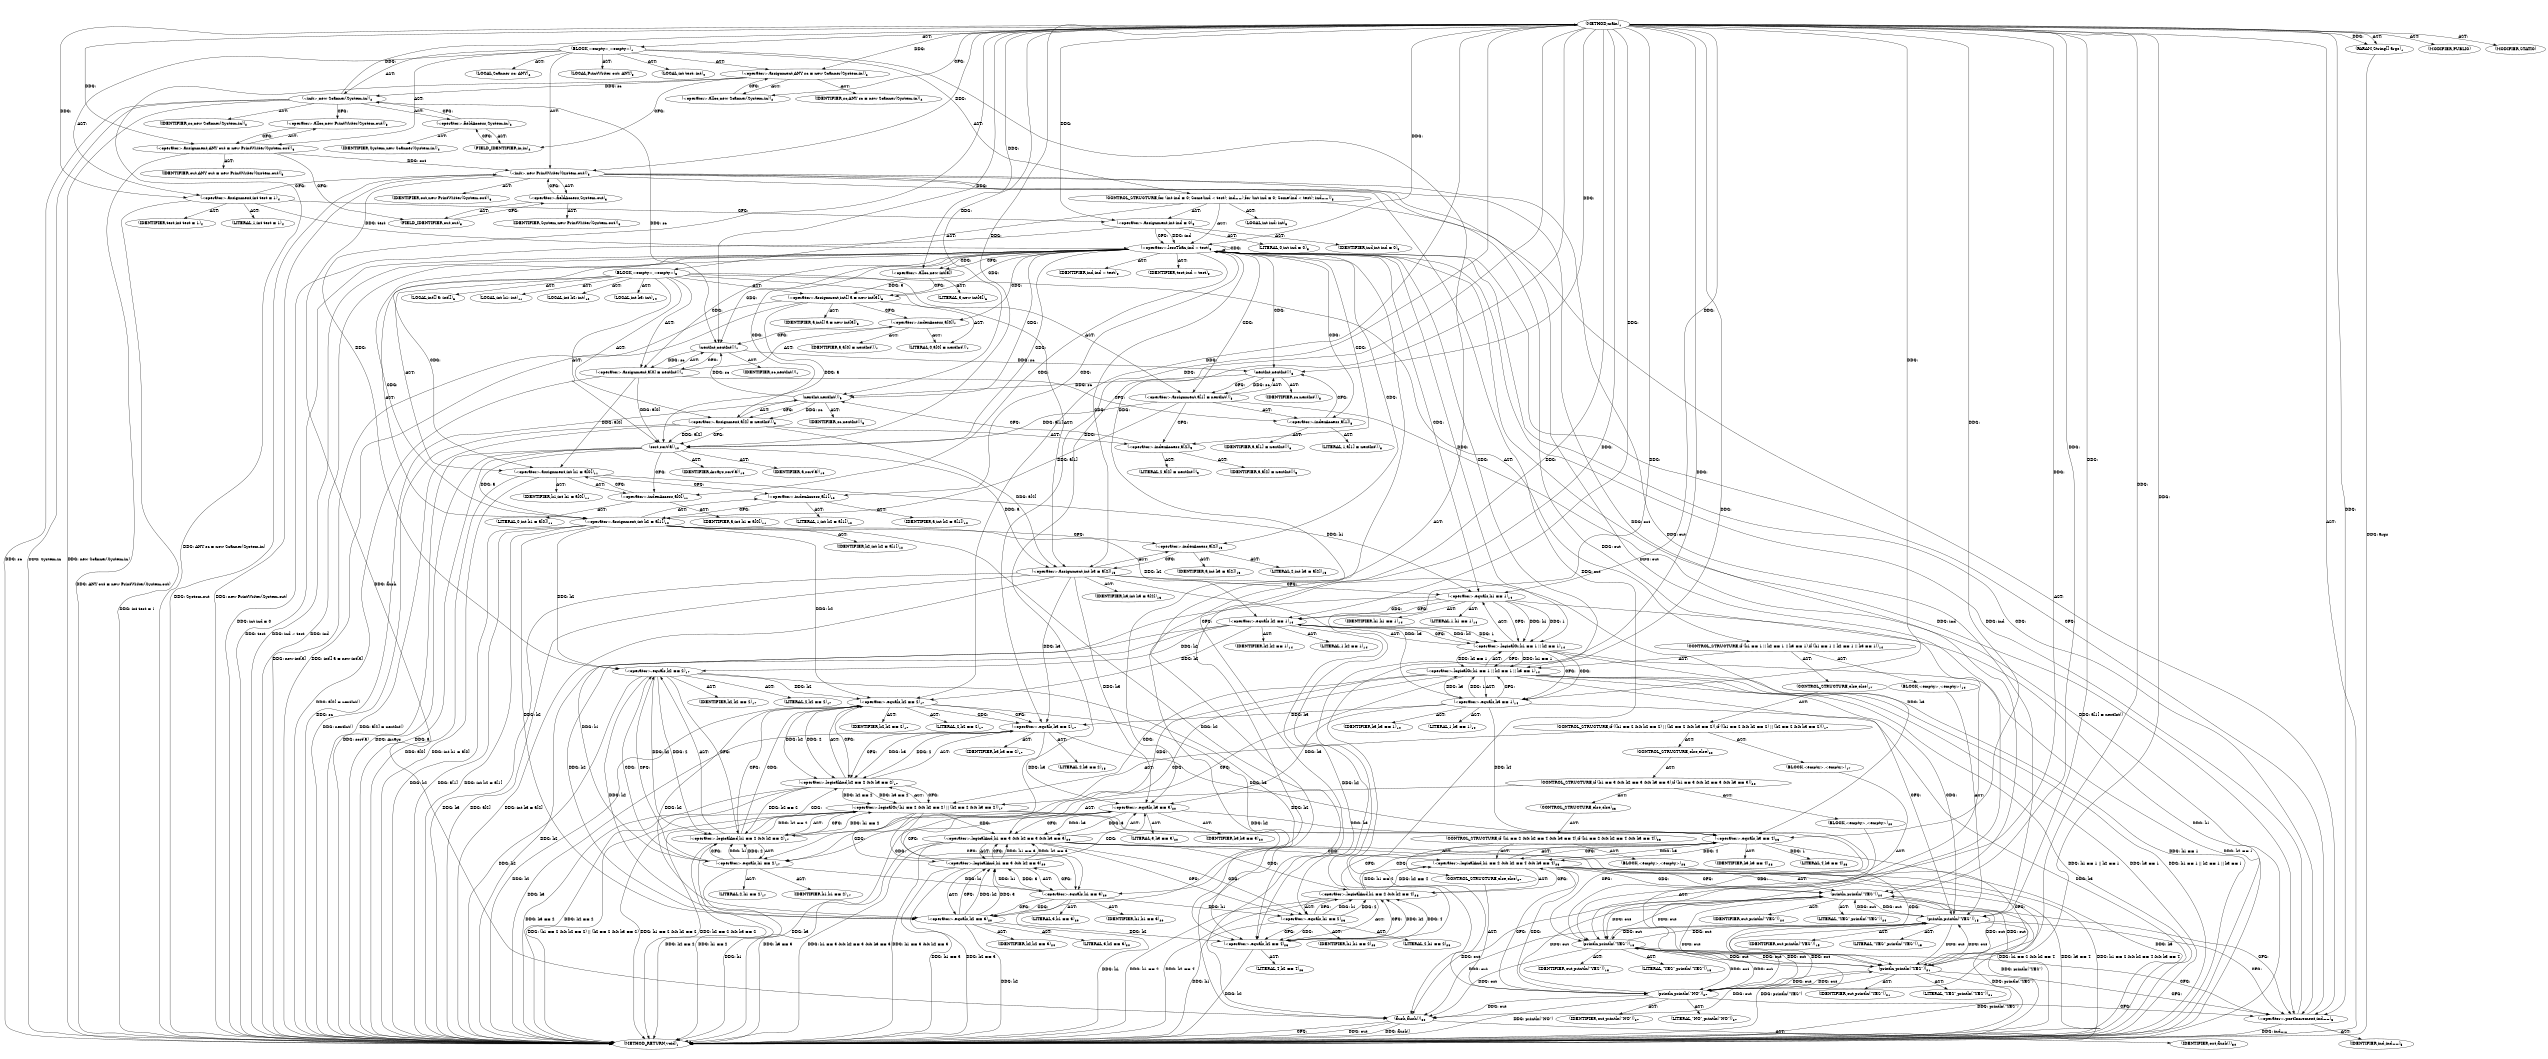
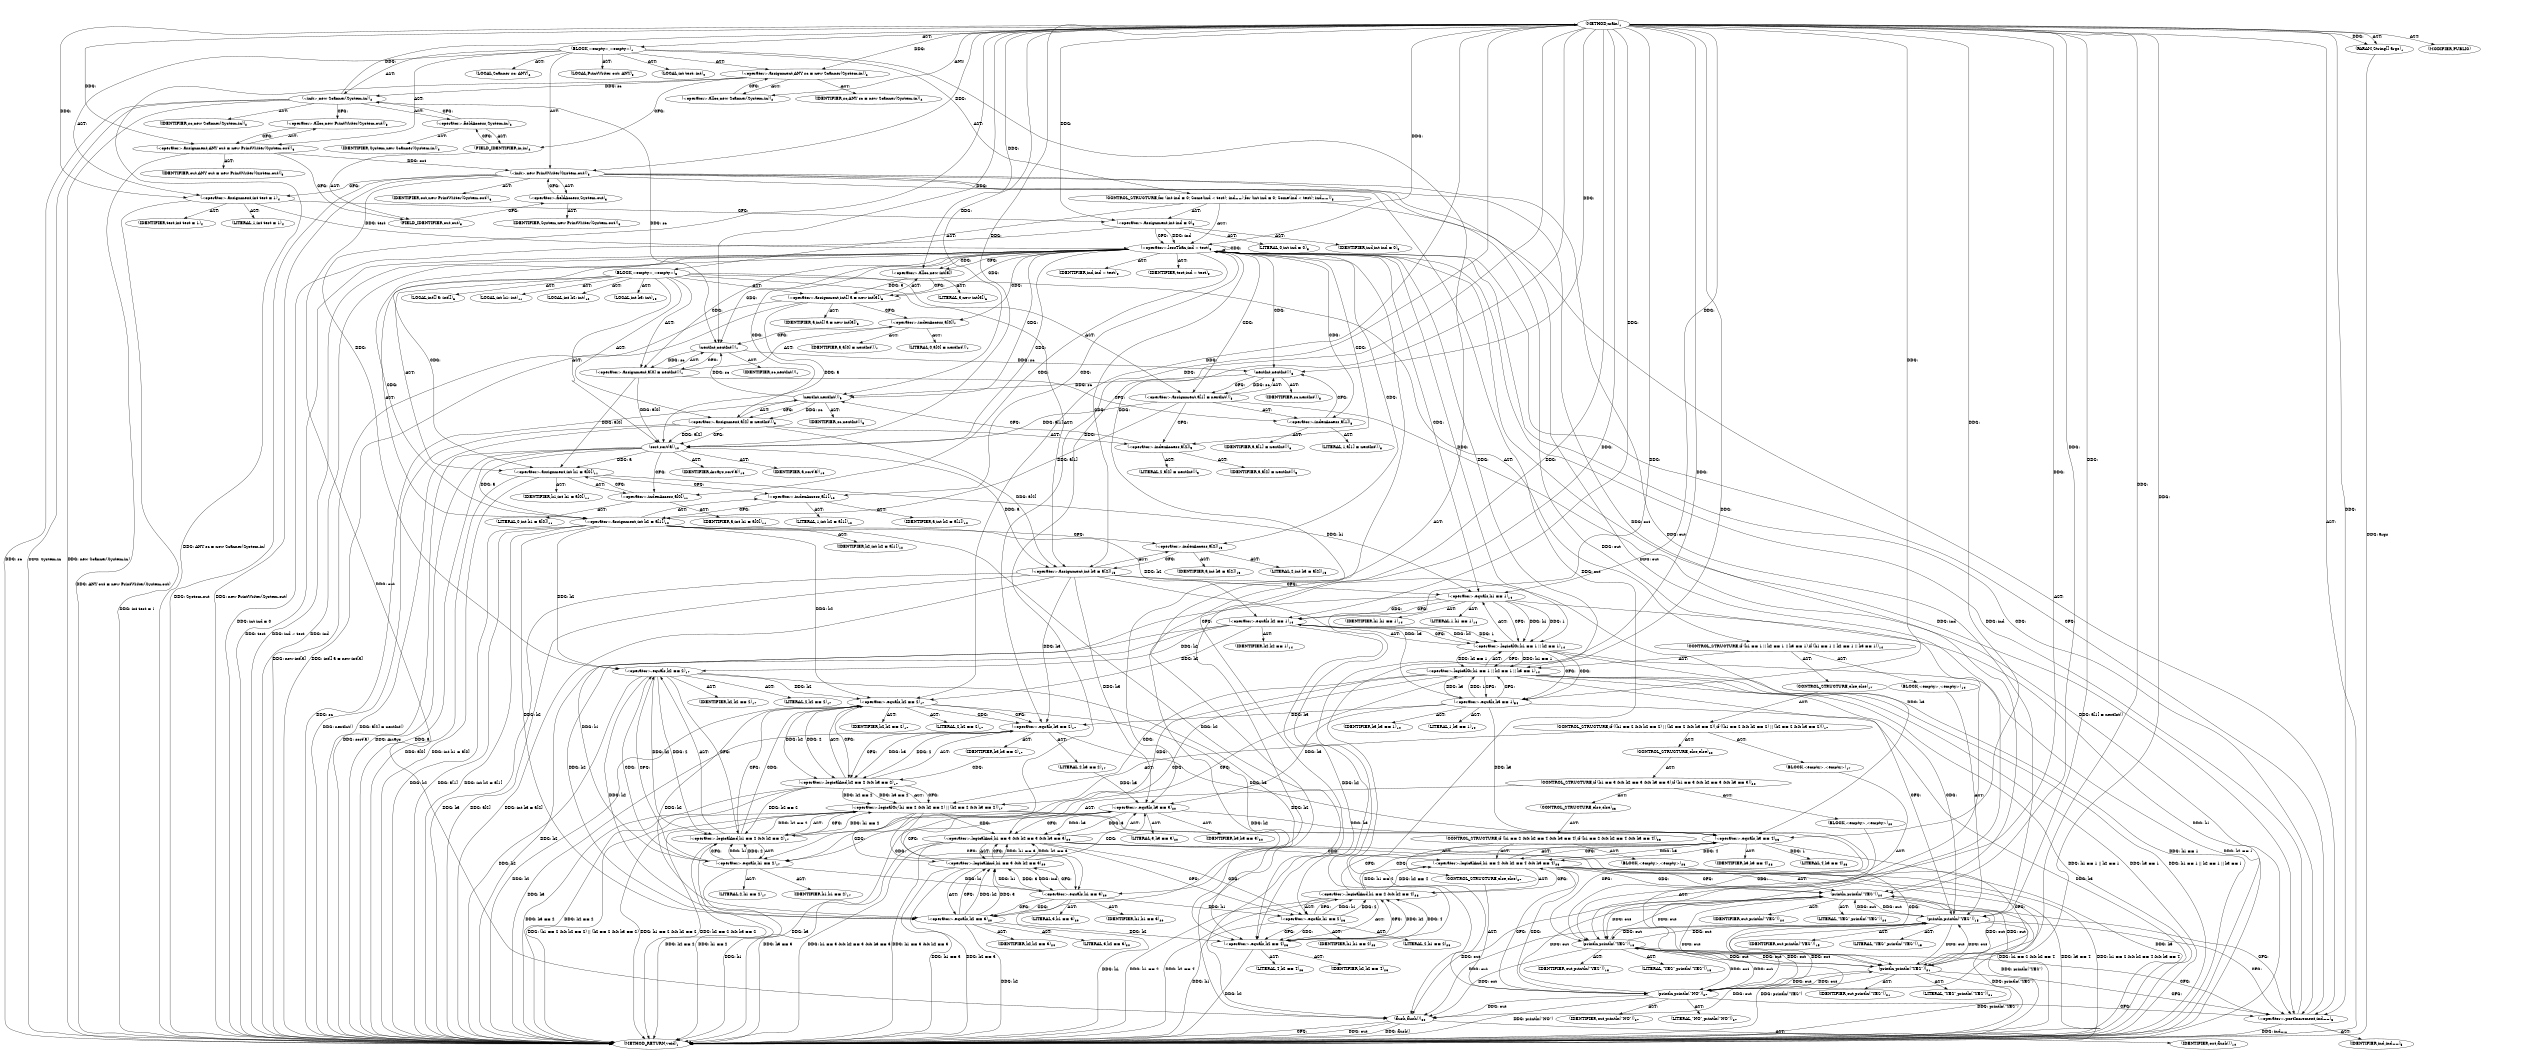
(2516, 49) -> none
(960, 62) -> (960, 62)
(373, 178) -> (377, 180)
(481, 209) -> (355, 163)
(1266, 223) -> none
(655, 298) -> (655, 298)
(944, 310) -> (900, 290)
none -> (614, 459)
(1484, 460) -> (1484, 460)
(385, 584) -> (385, 584)
(1128, 597) -> none
(1344, 647) -> none
(1491, 687) -> (1491, 687)
(1516, 702) -> (1516, 702)
(1104, 767) -> (1104, 767)
(1503, 768) -> (1503, 768)
(295, 771) -> none
(1044, 784) -> (1116, 785)
(802, 811) -> (945, 772)
(1208, 852) -> none
(1048, 879) -> (1048, 879)
none -> (1360, 969)
(2234, 1044) -> (2234, 1044)
